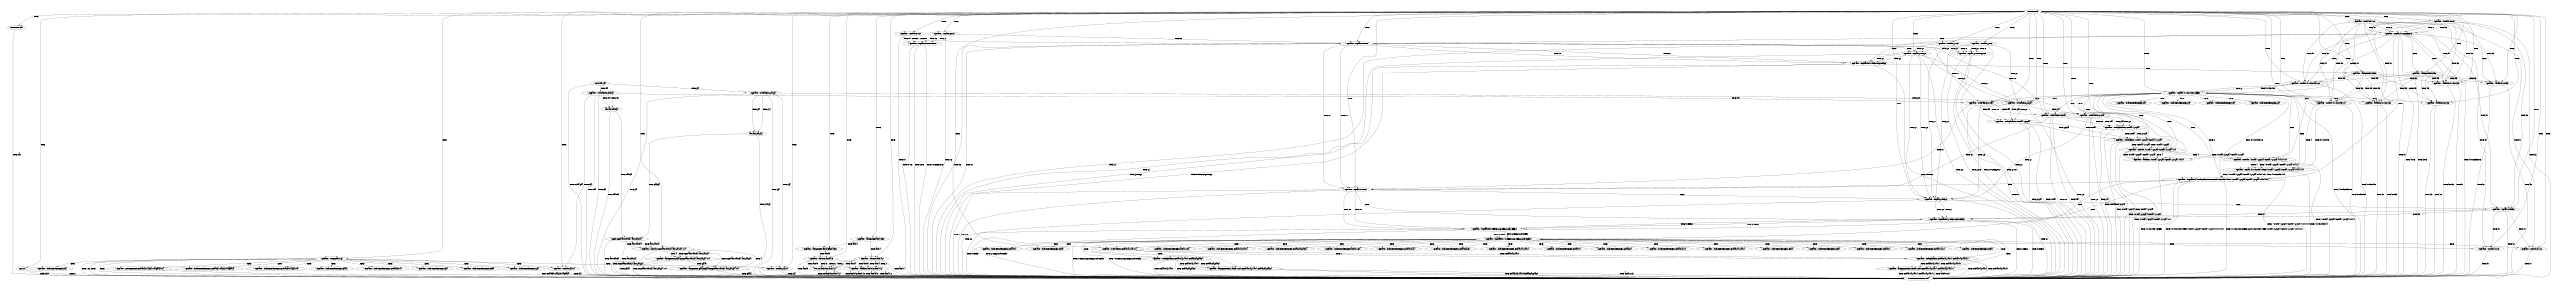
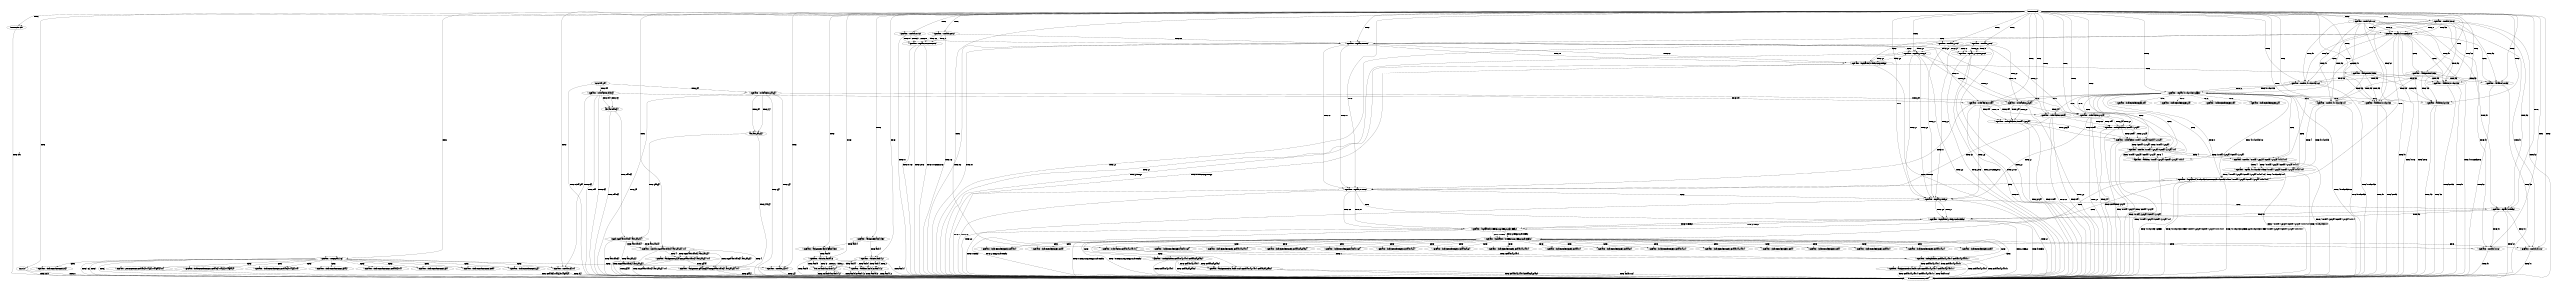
none -> (2022, 71)
